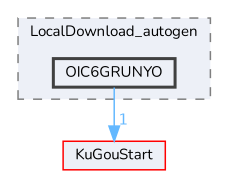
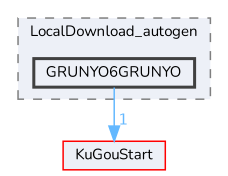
(114, 73) -> (114, 73)
